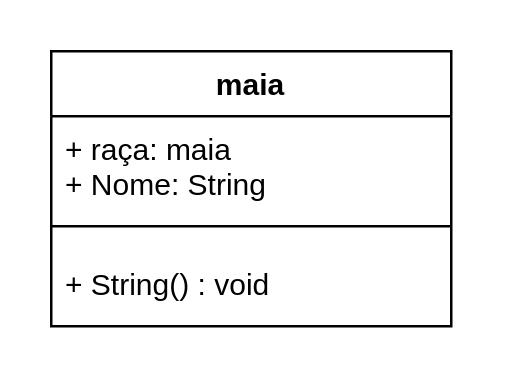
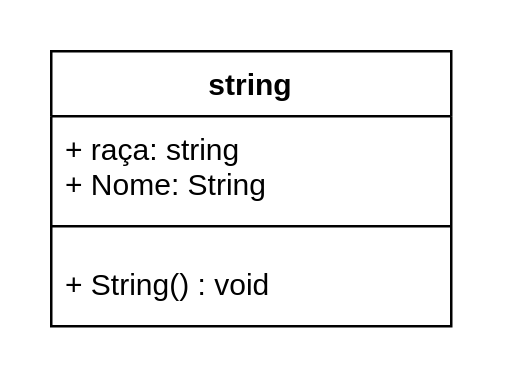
(251, 87) -> (251, 87)
(168, 170) -> (168, 170)
